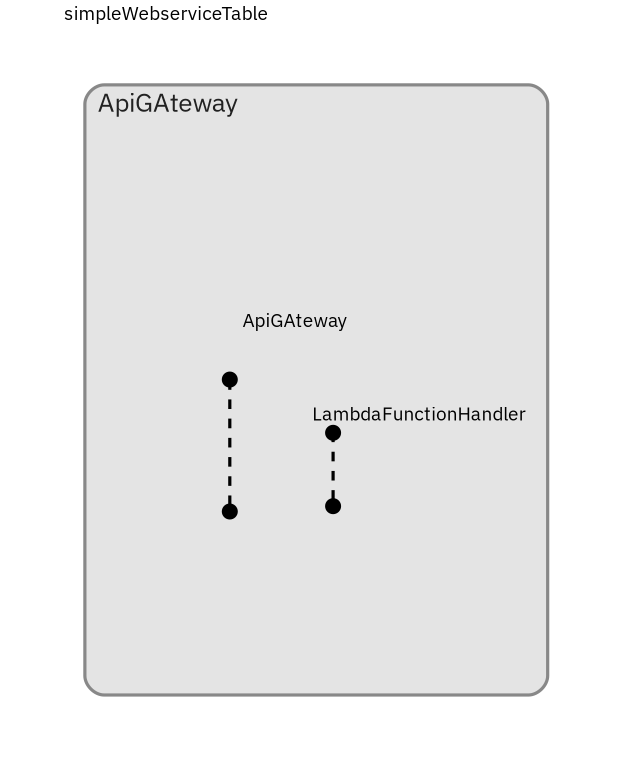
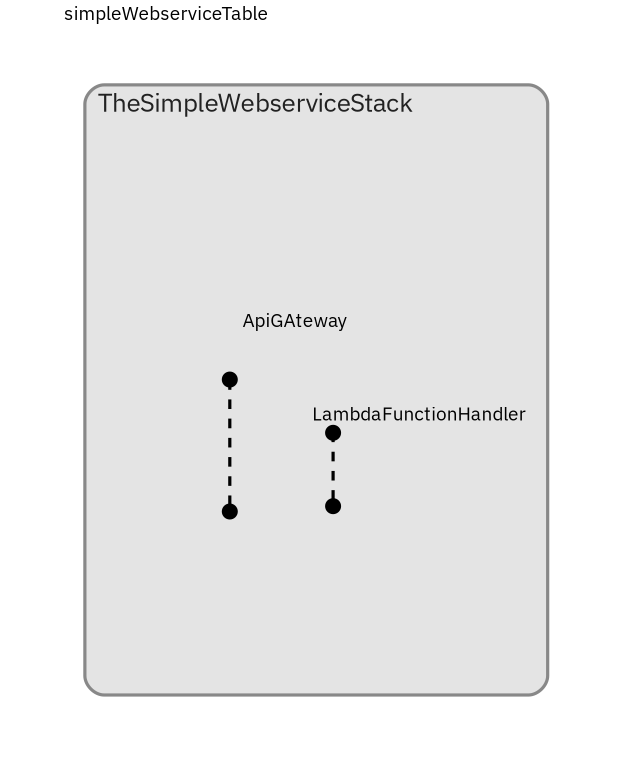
(168, 106) -> (255, 106)
